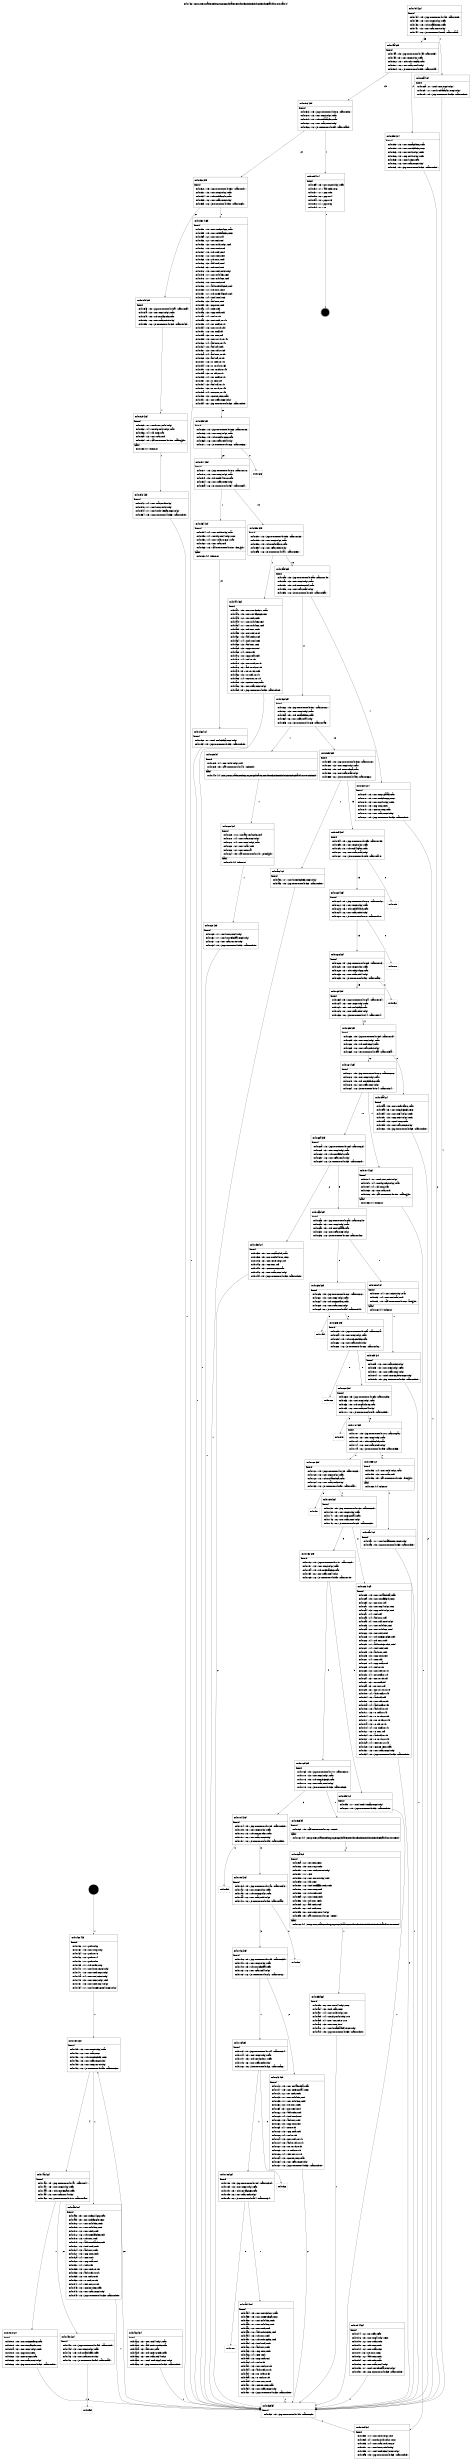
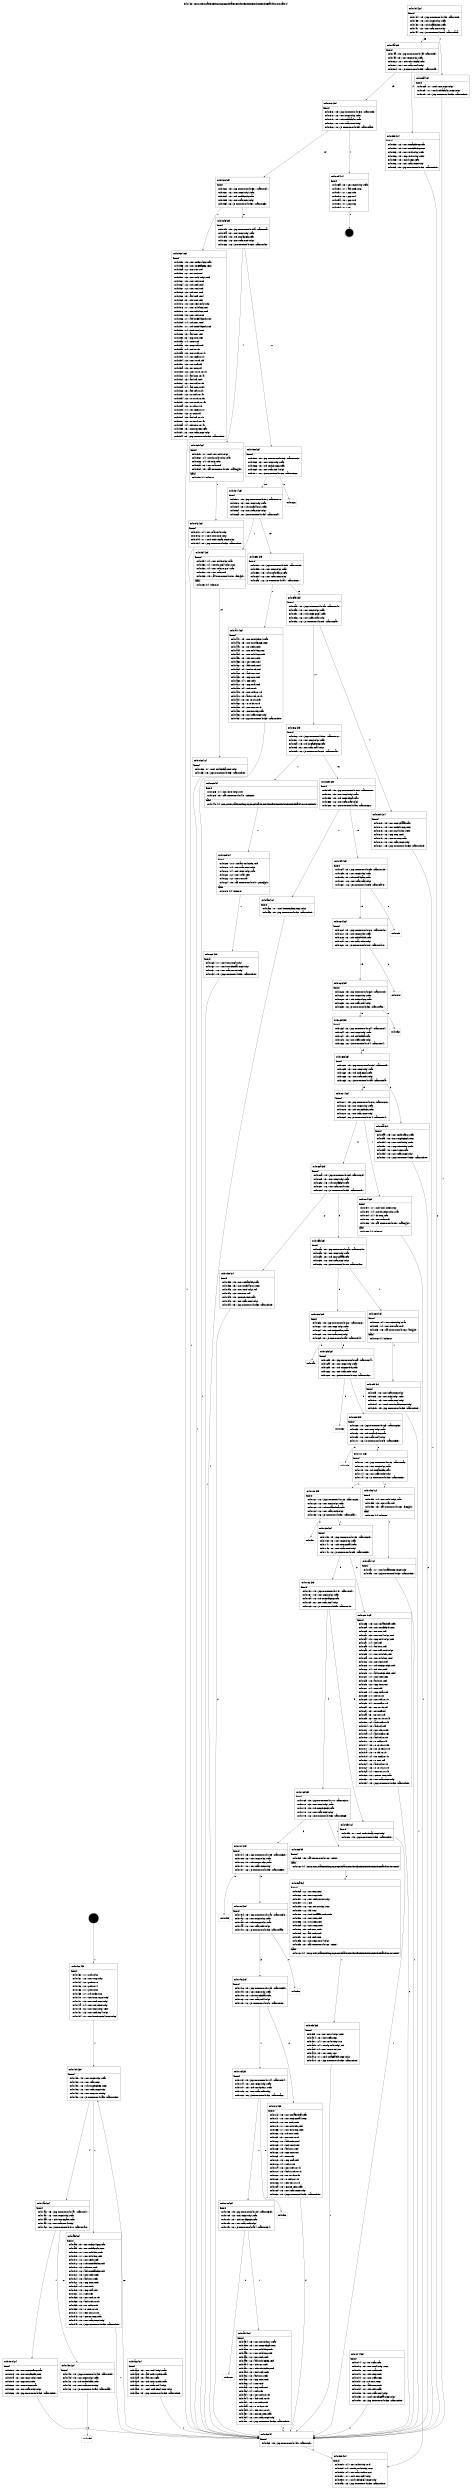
(221, 412) -> (258, 347)
